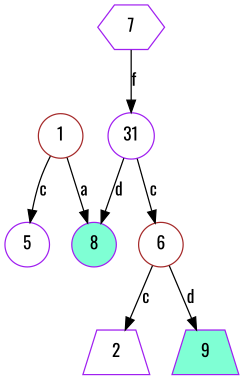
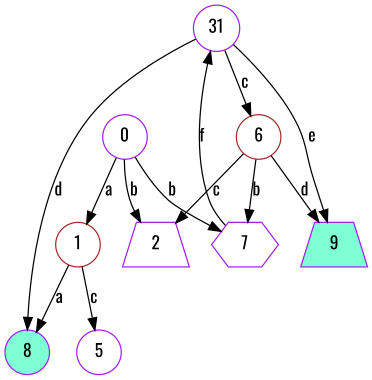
none -> (294, 119)
none -> (125, 137)
none -> (253, 185)
